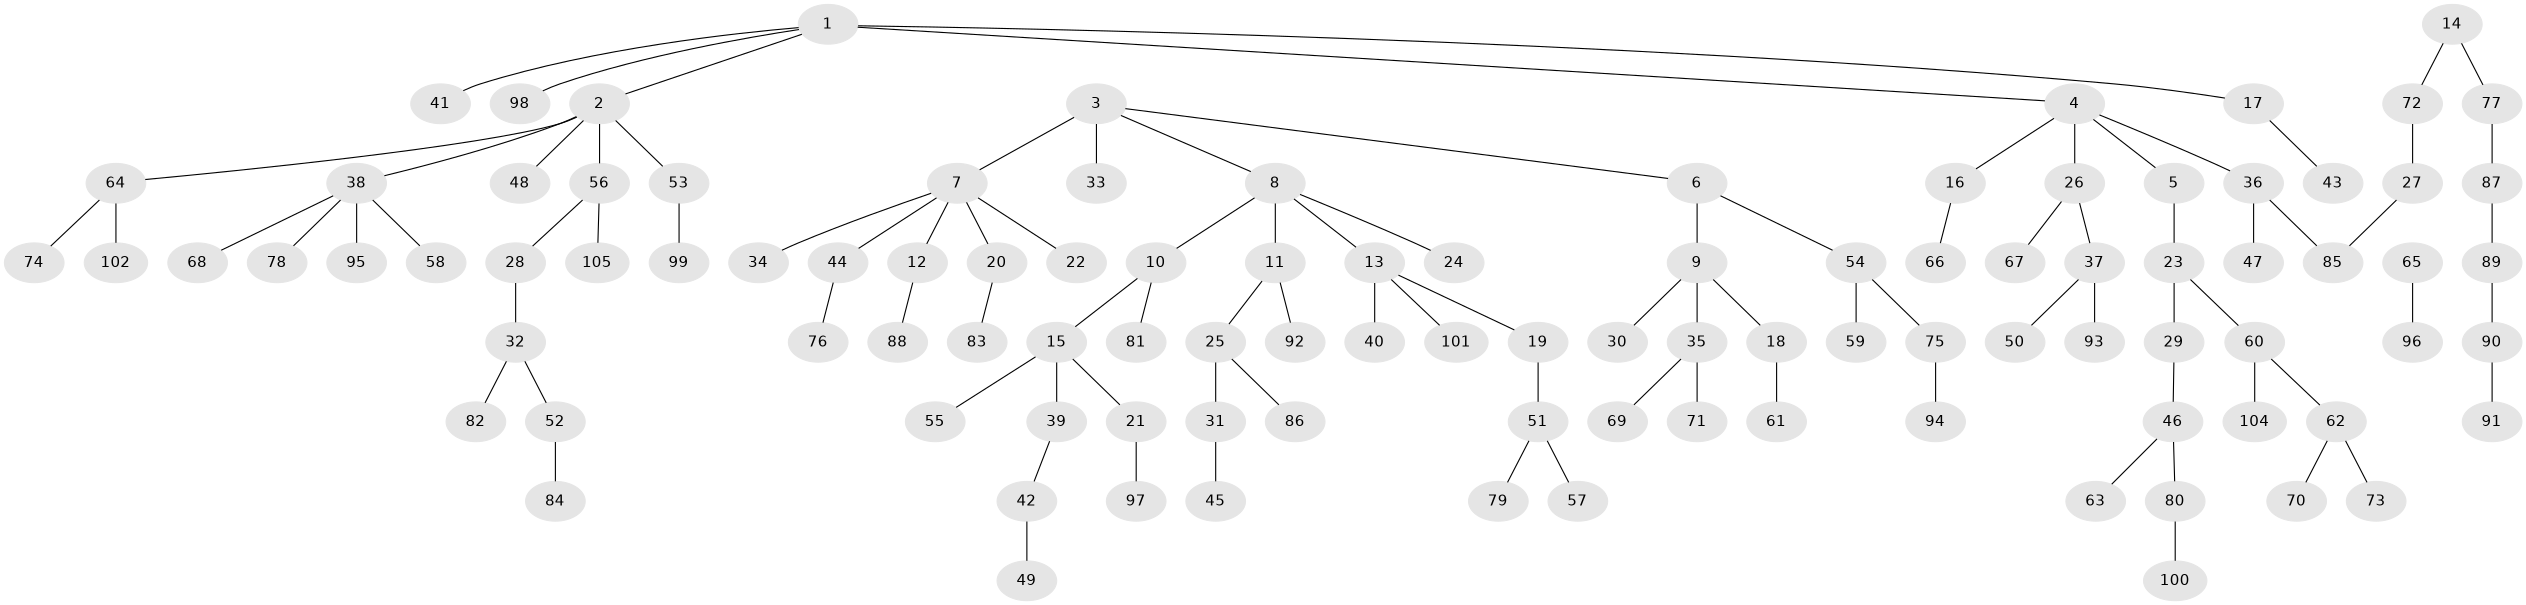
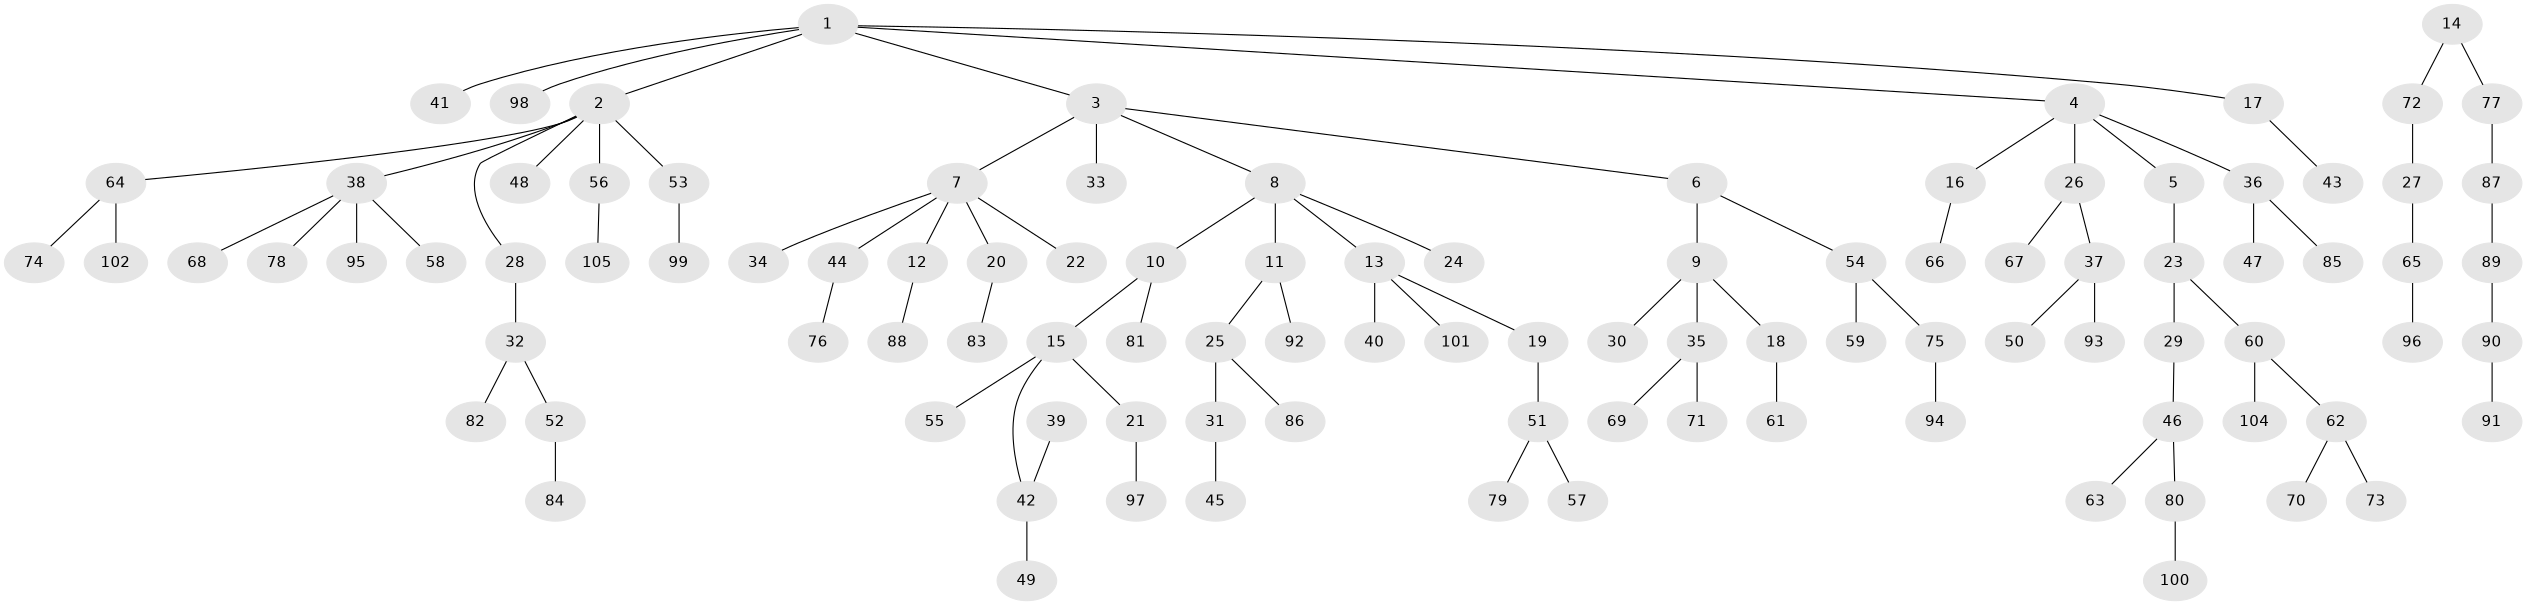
none -> (962, 64)
(558, 223) -> (488, 159)
(2373, 223) -> (2413, 223)
(1057, 382) -> (1014, 418)
